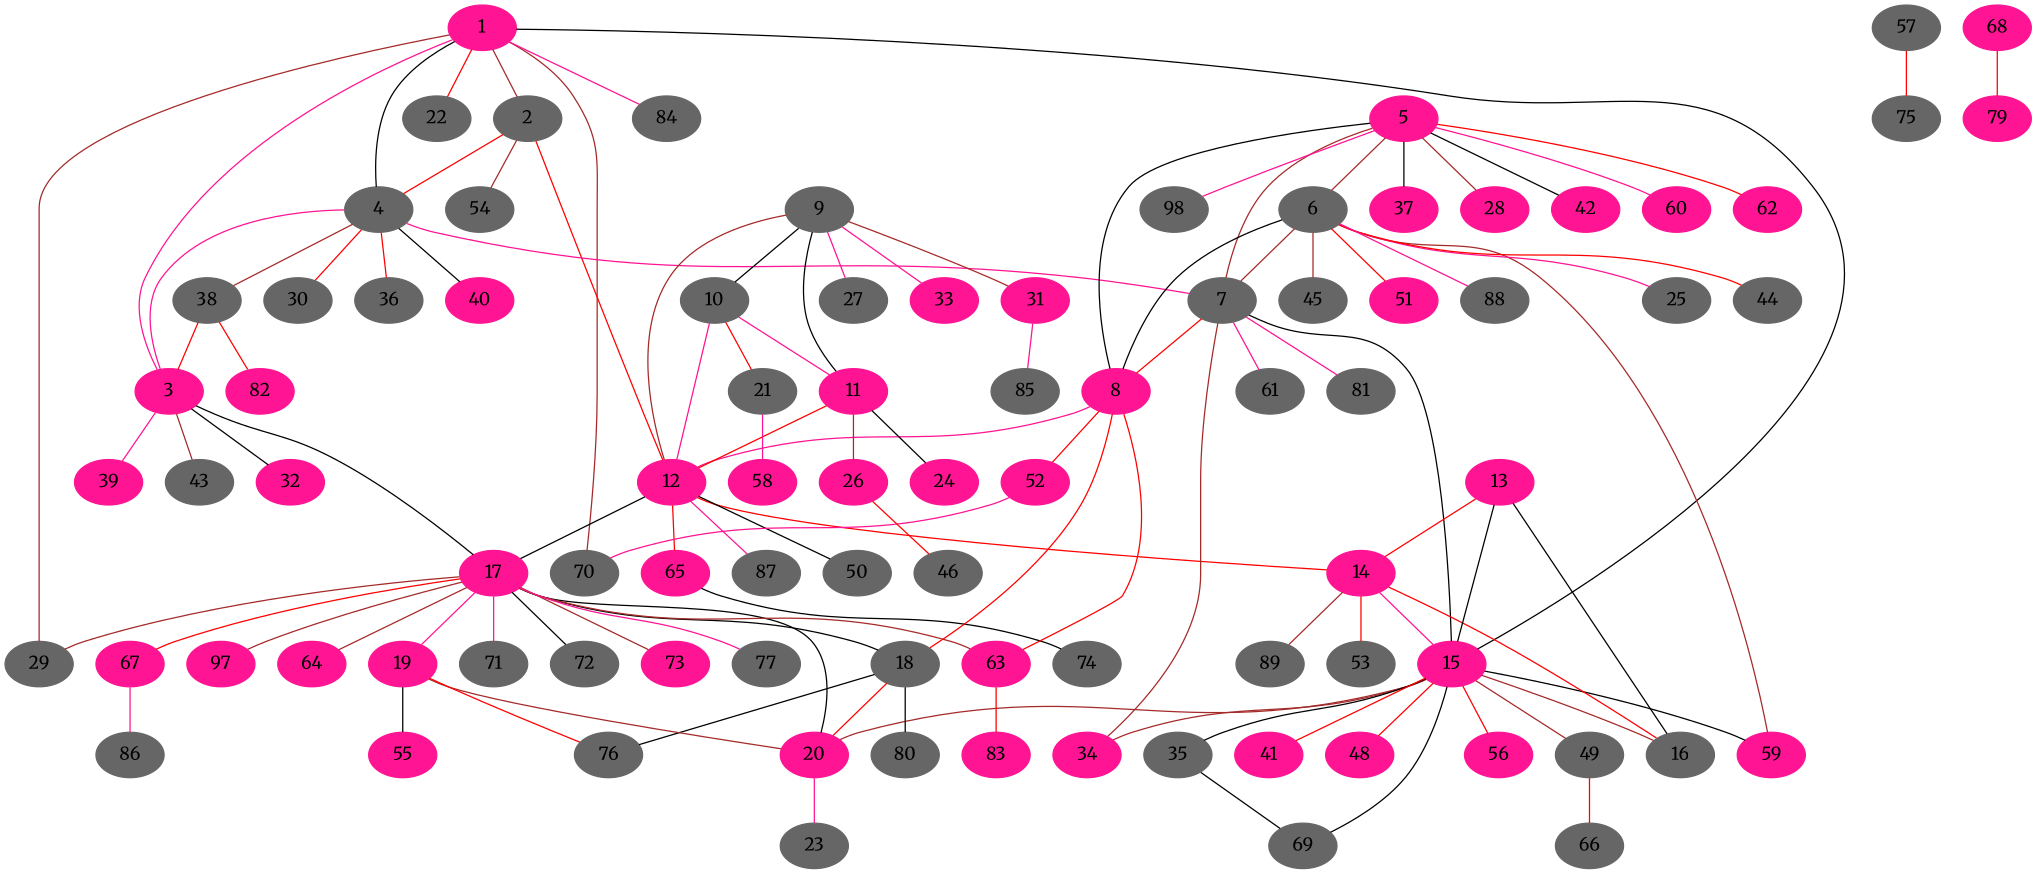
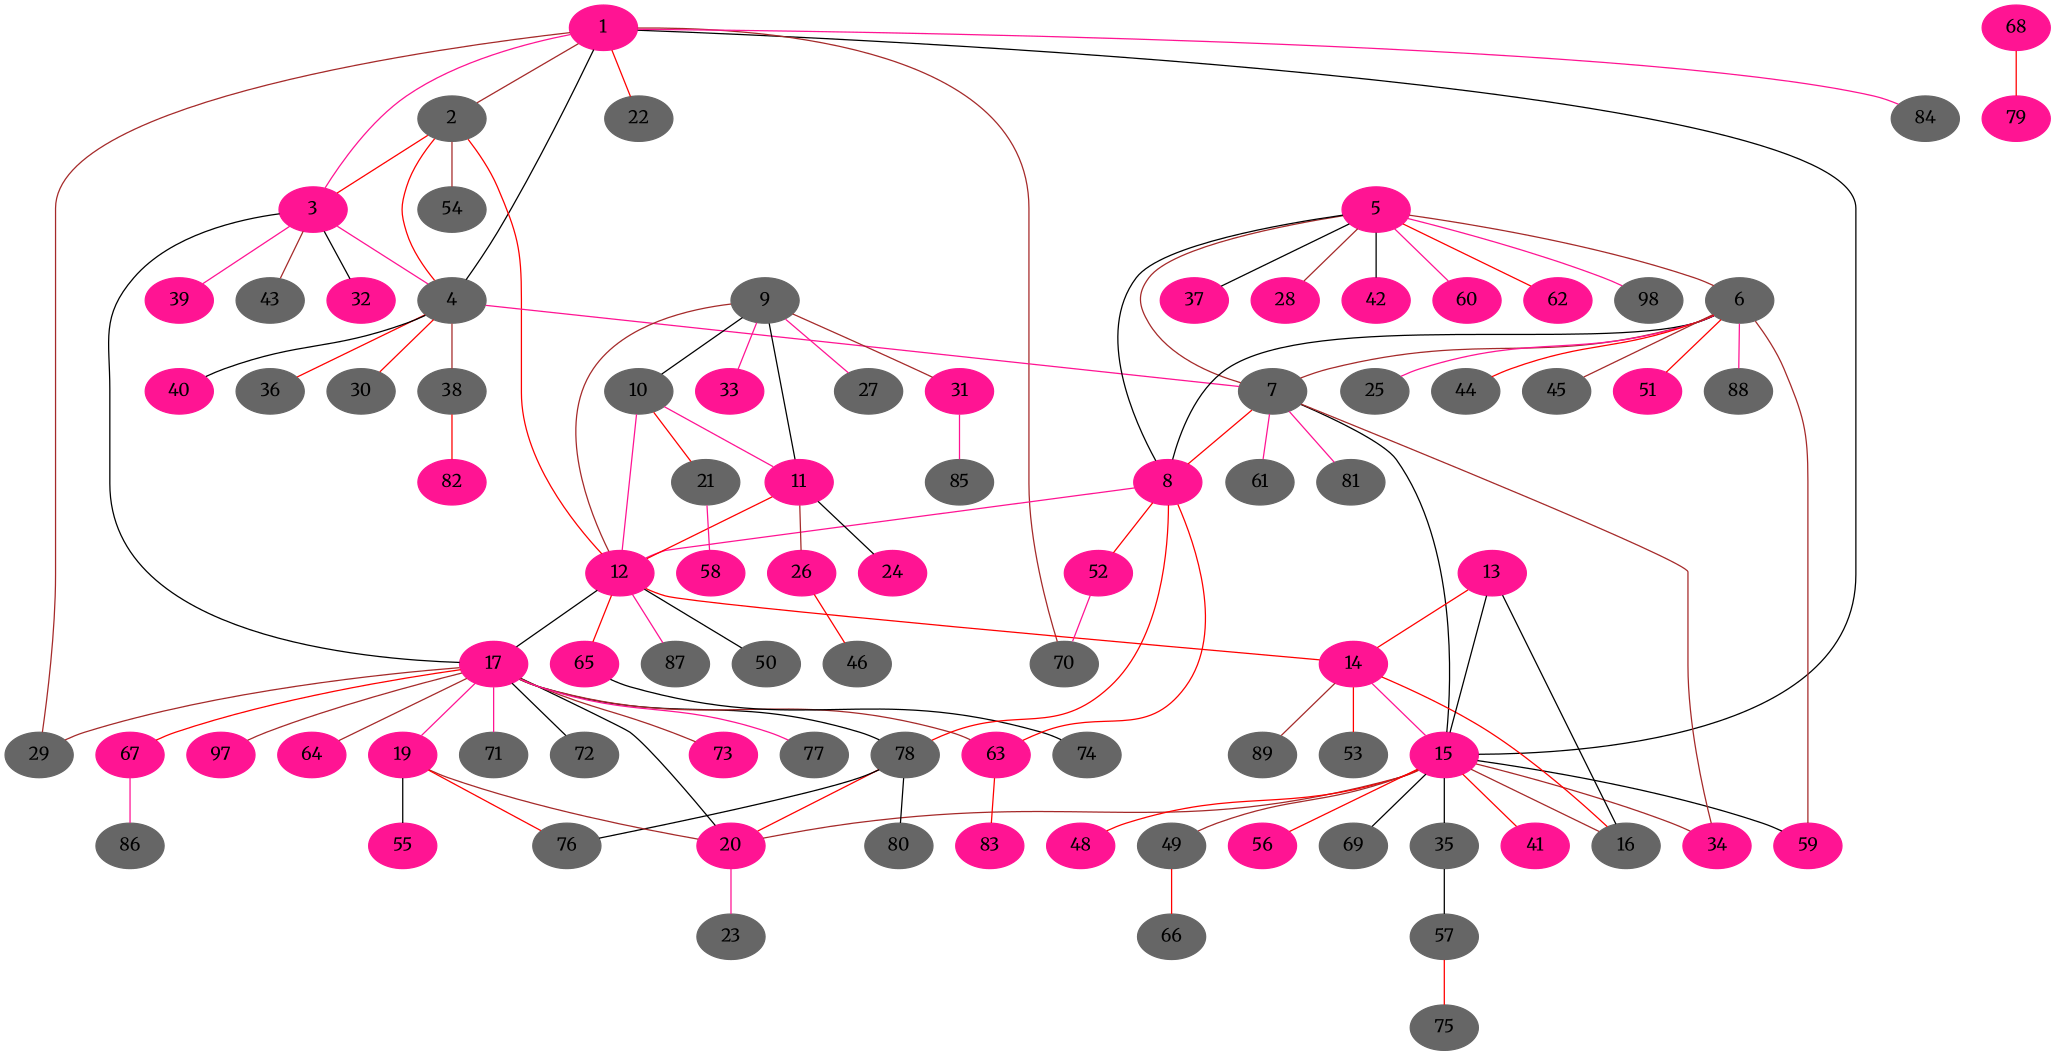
(188, 346) -> (382, 164)
(905, 664) -> (905, 755)
(1240, 800) -> (1444, 891)
